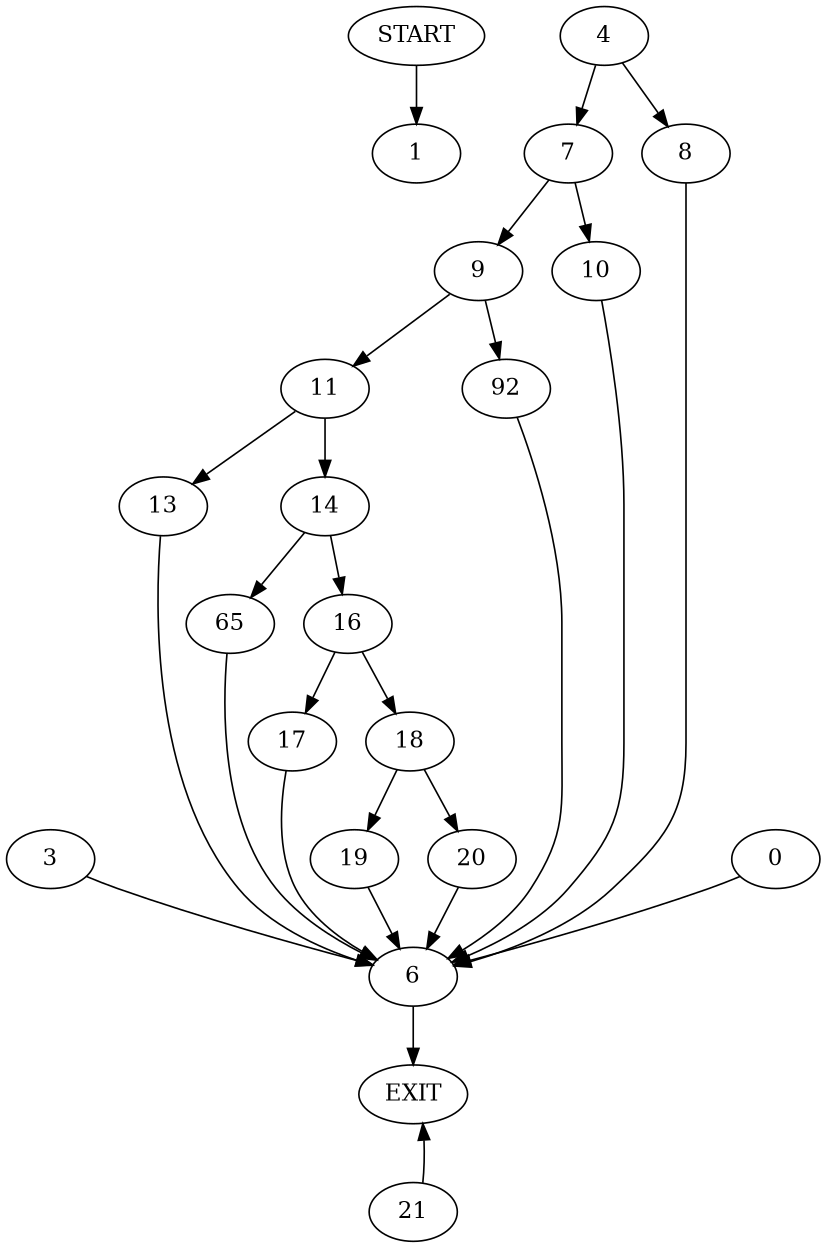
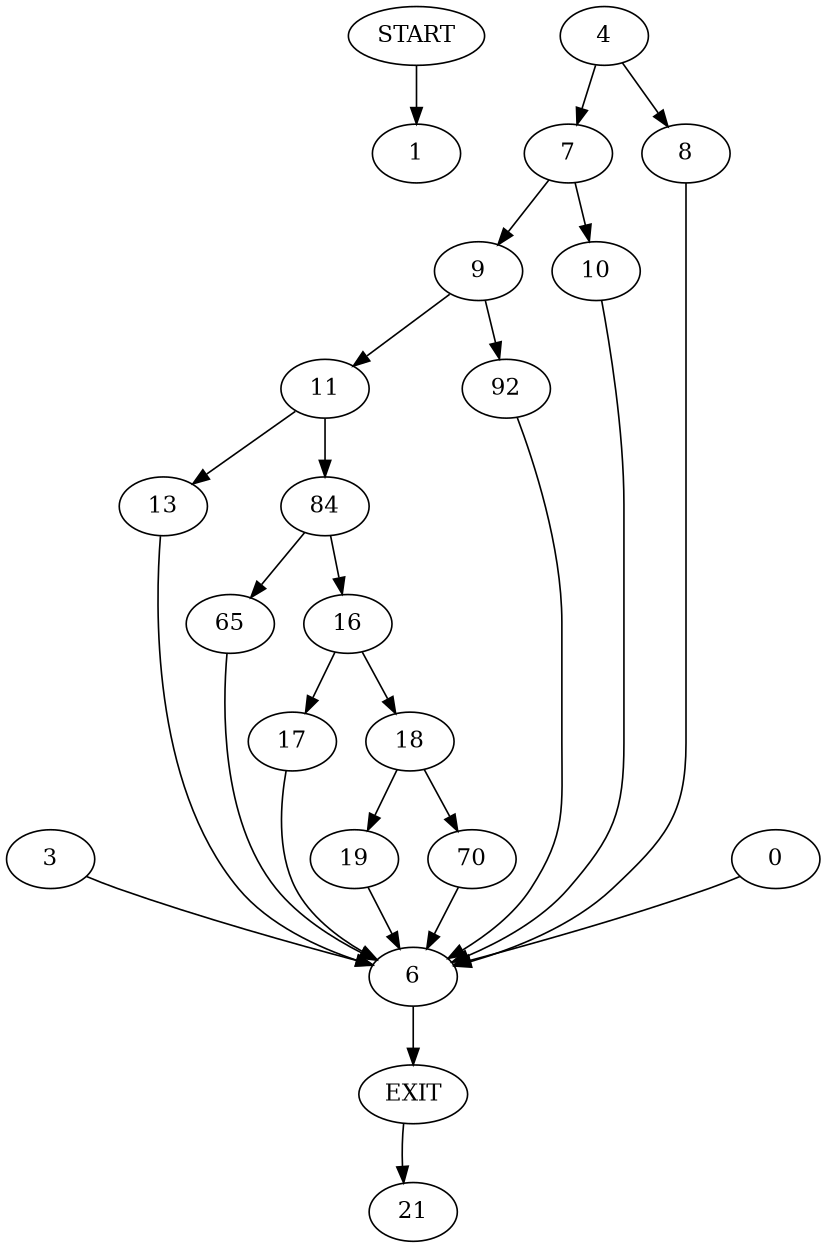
(325, 506) -> (325, 506)
(472, 859) -> (472, 859)
(424, 1162) -> (402, 1145)
